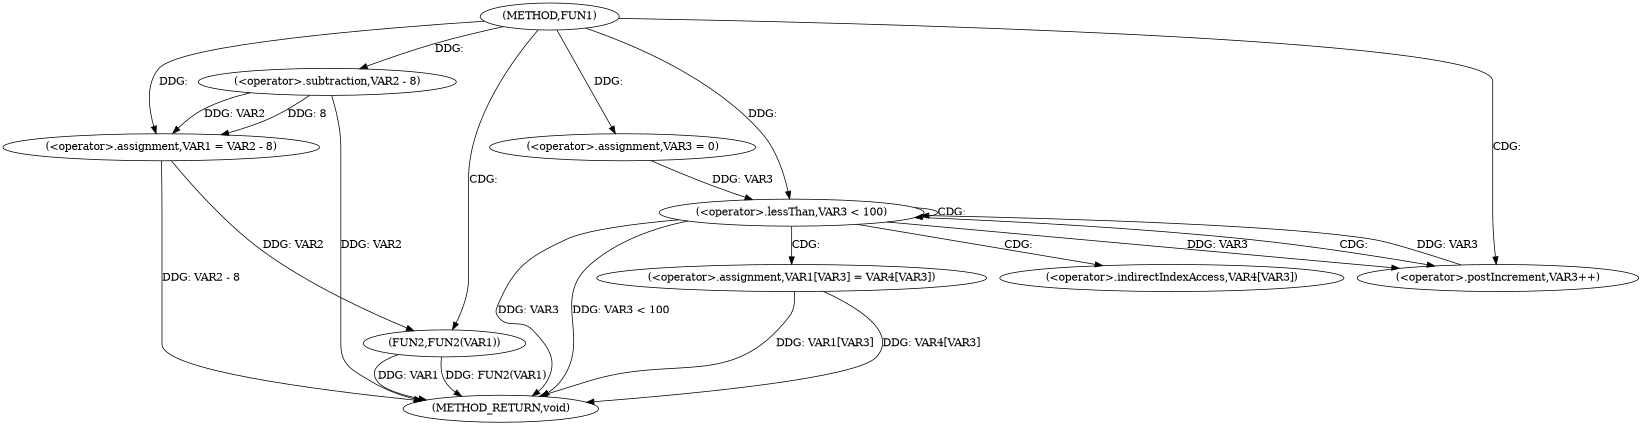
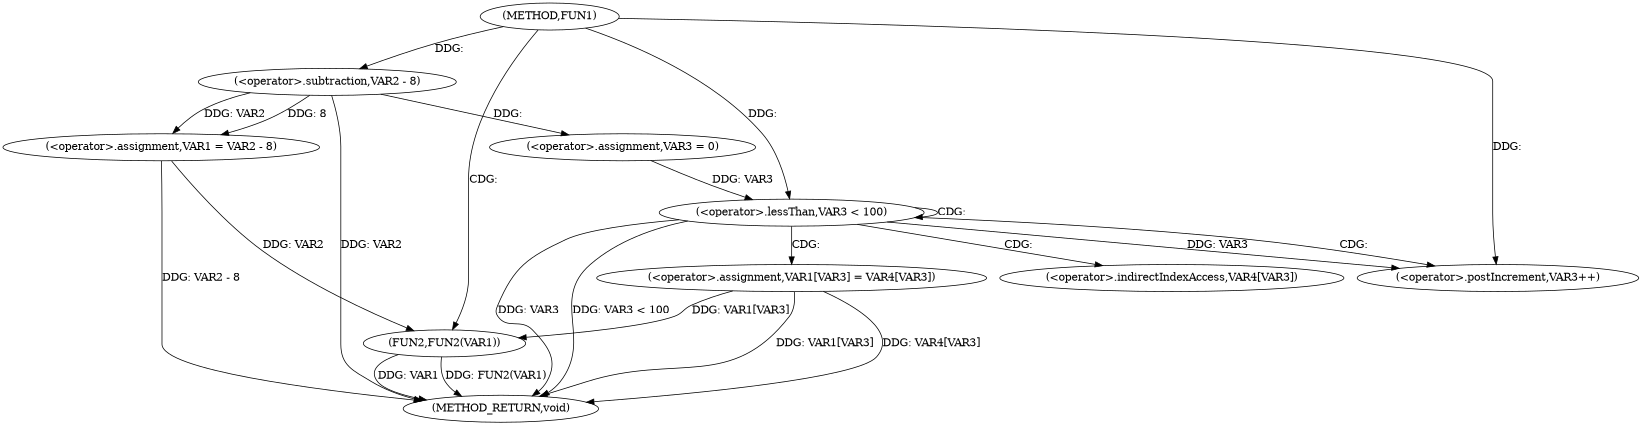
(290, 38) -> none
(584, 79) -> (471, 114)
(1509, 147) -> (1509, 147)
(1197, 225) -> none
none -> (633, 326)
